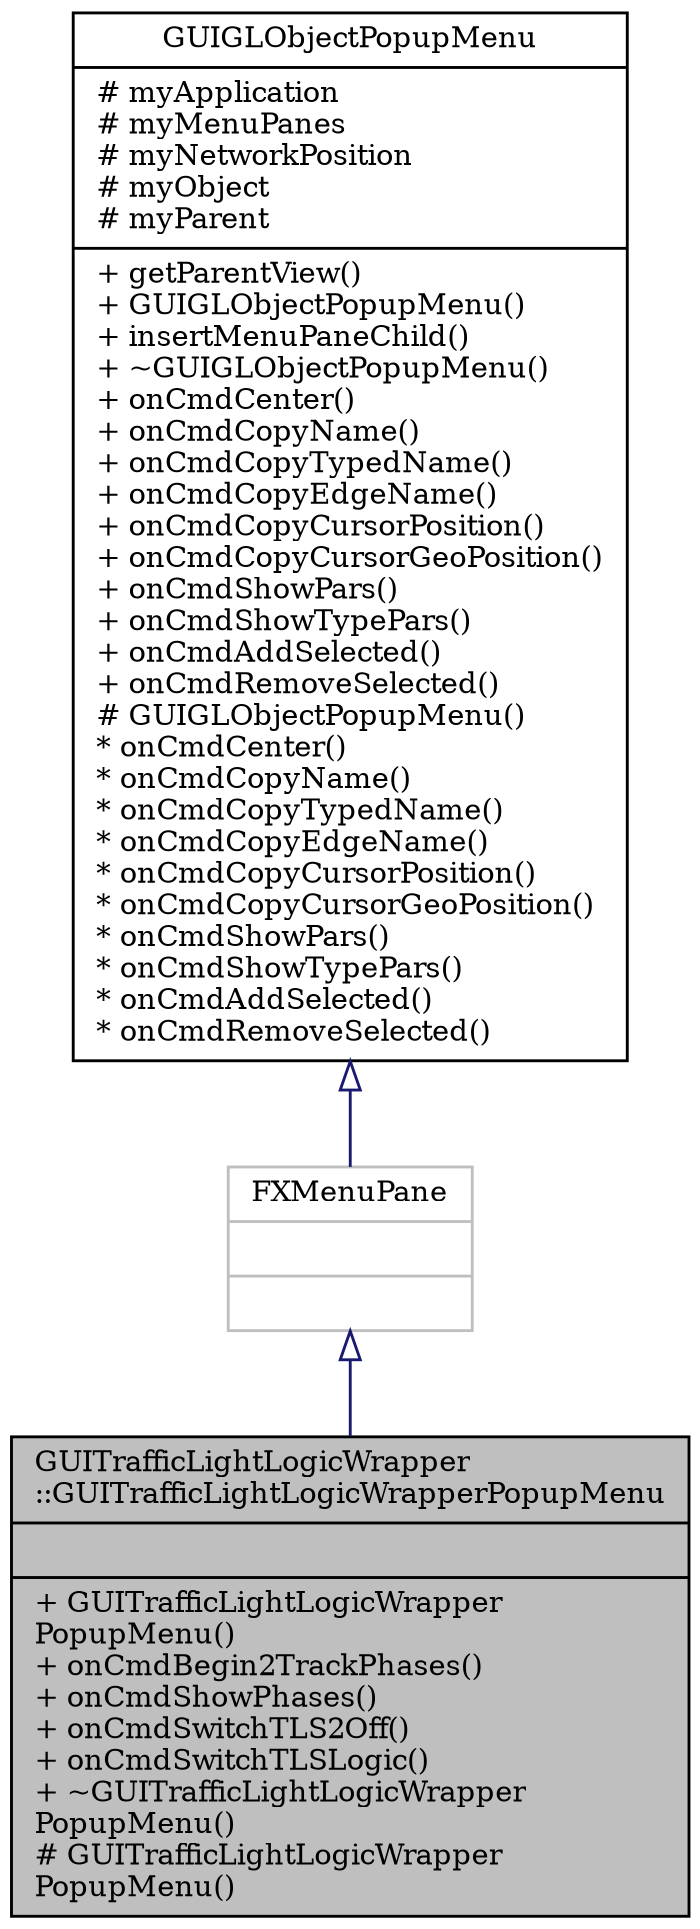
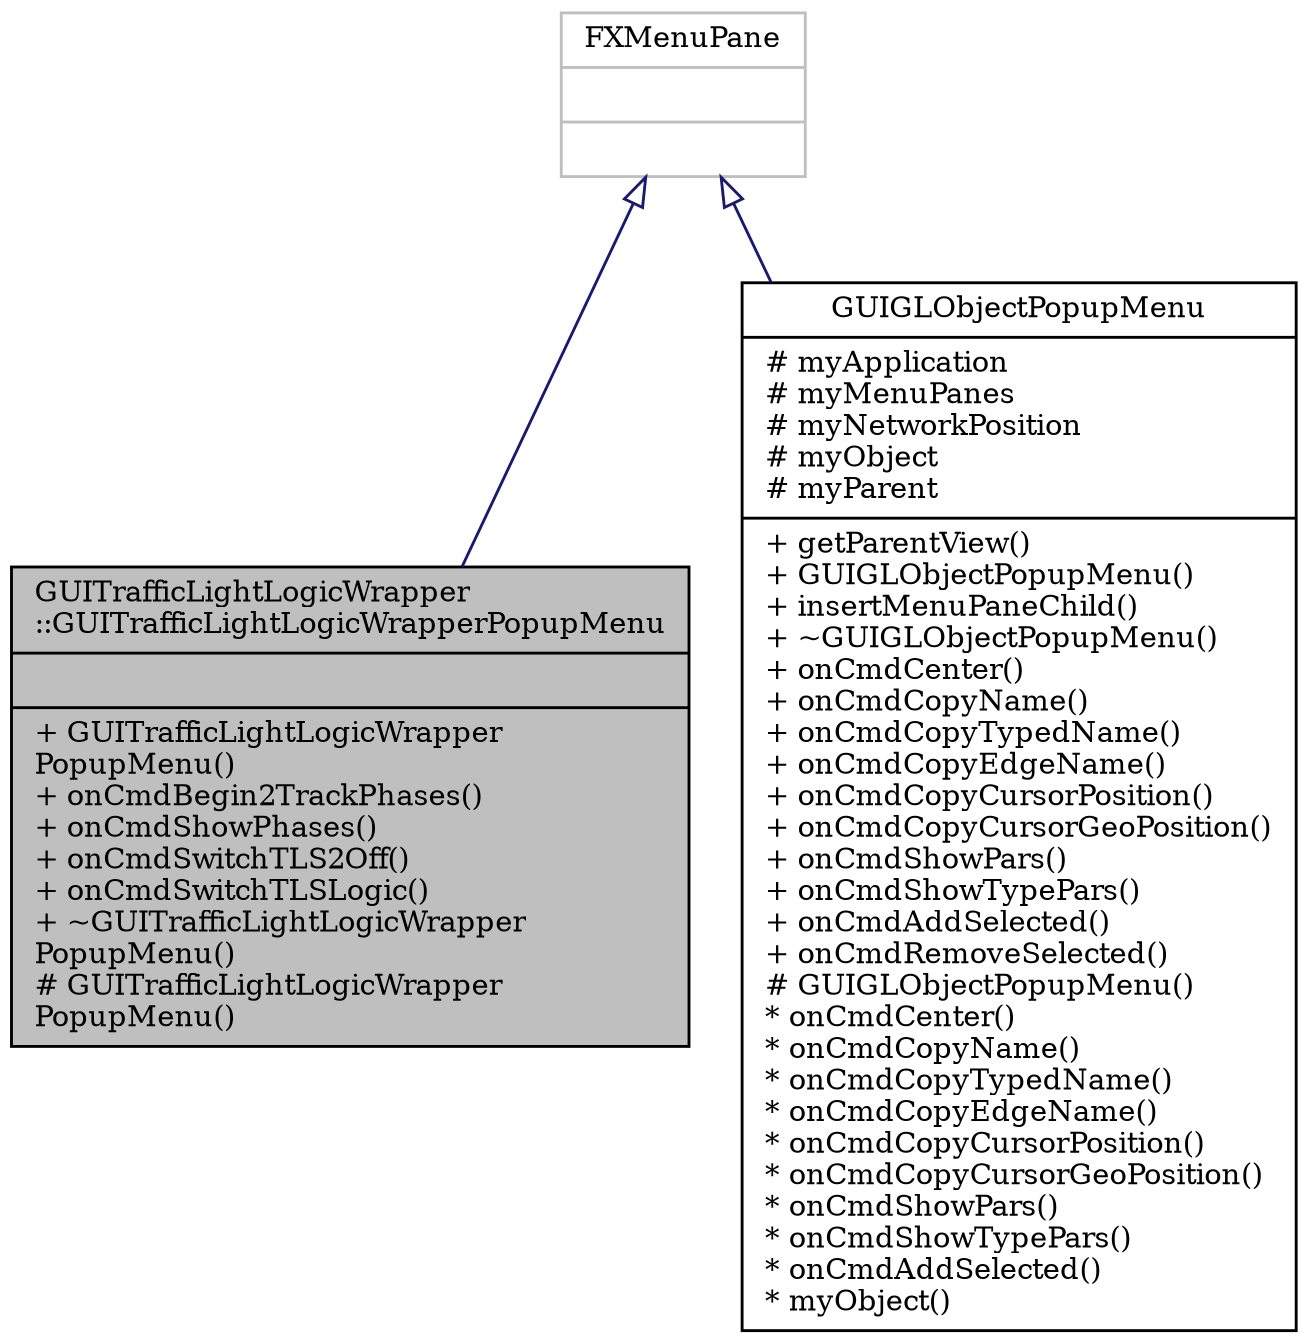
(294, 1032) -> (858, 1302)
(350, 1129) -> (752, 243)
